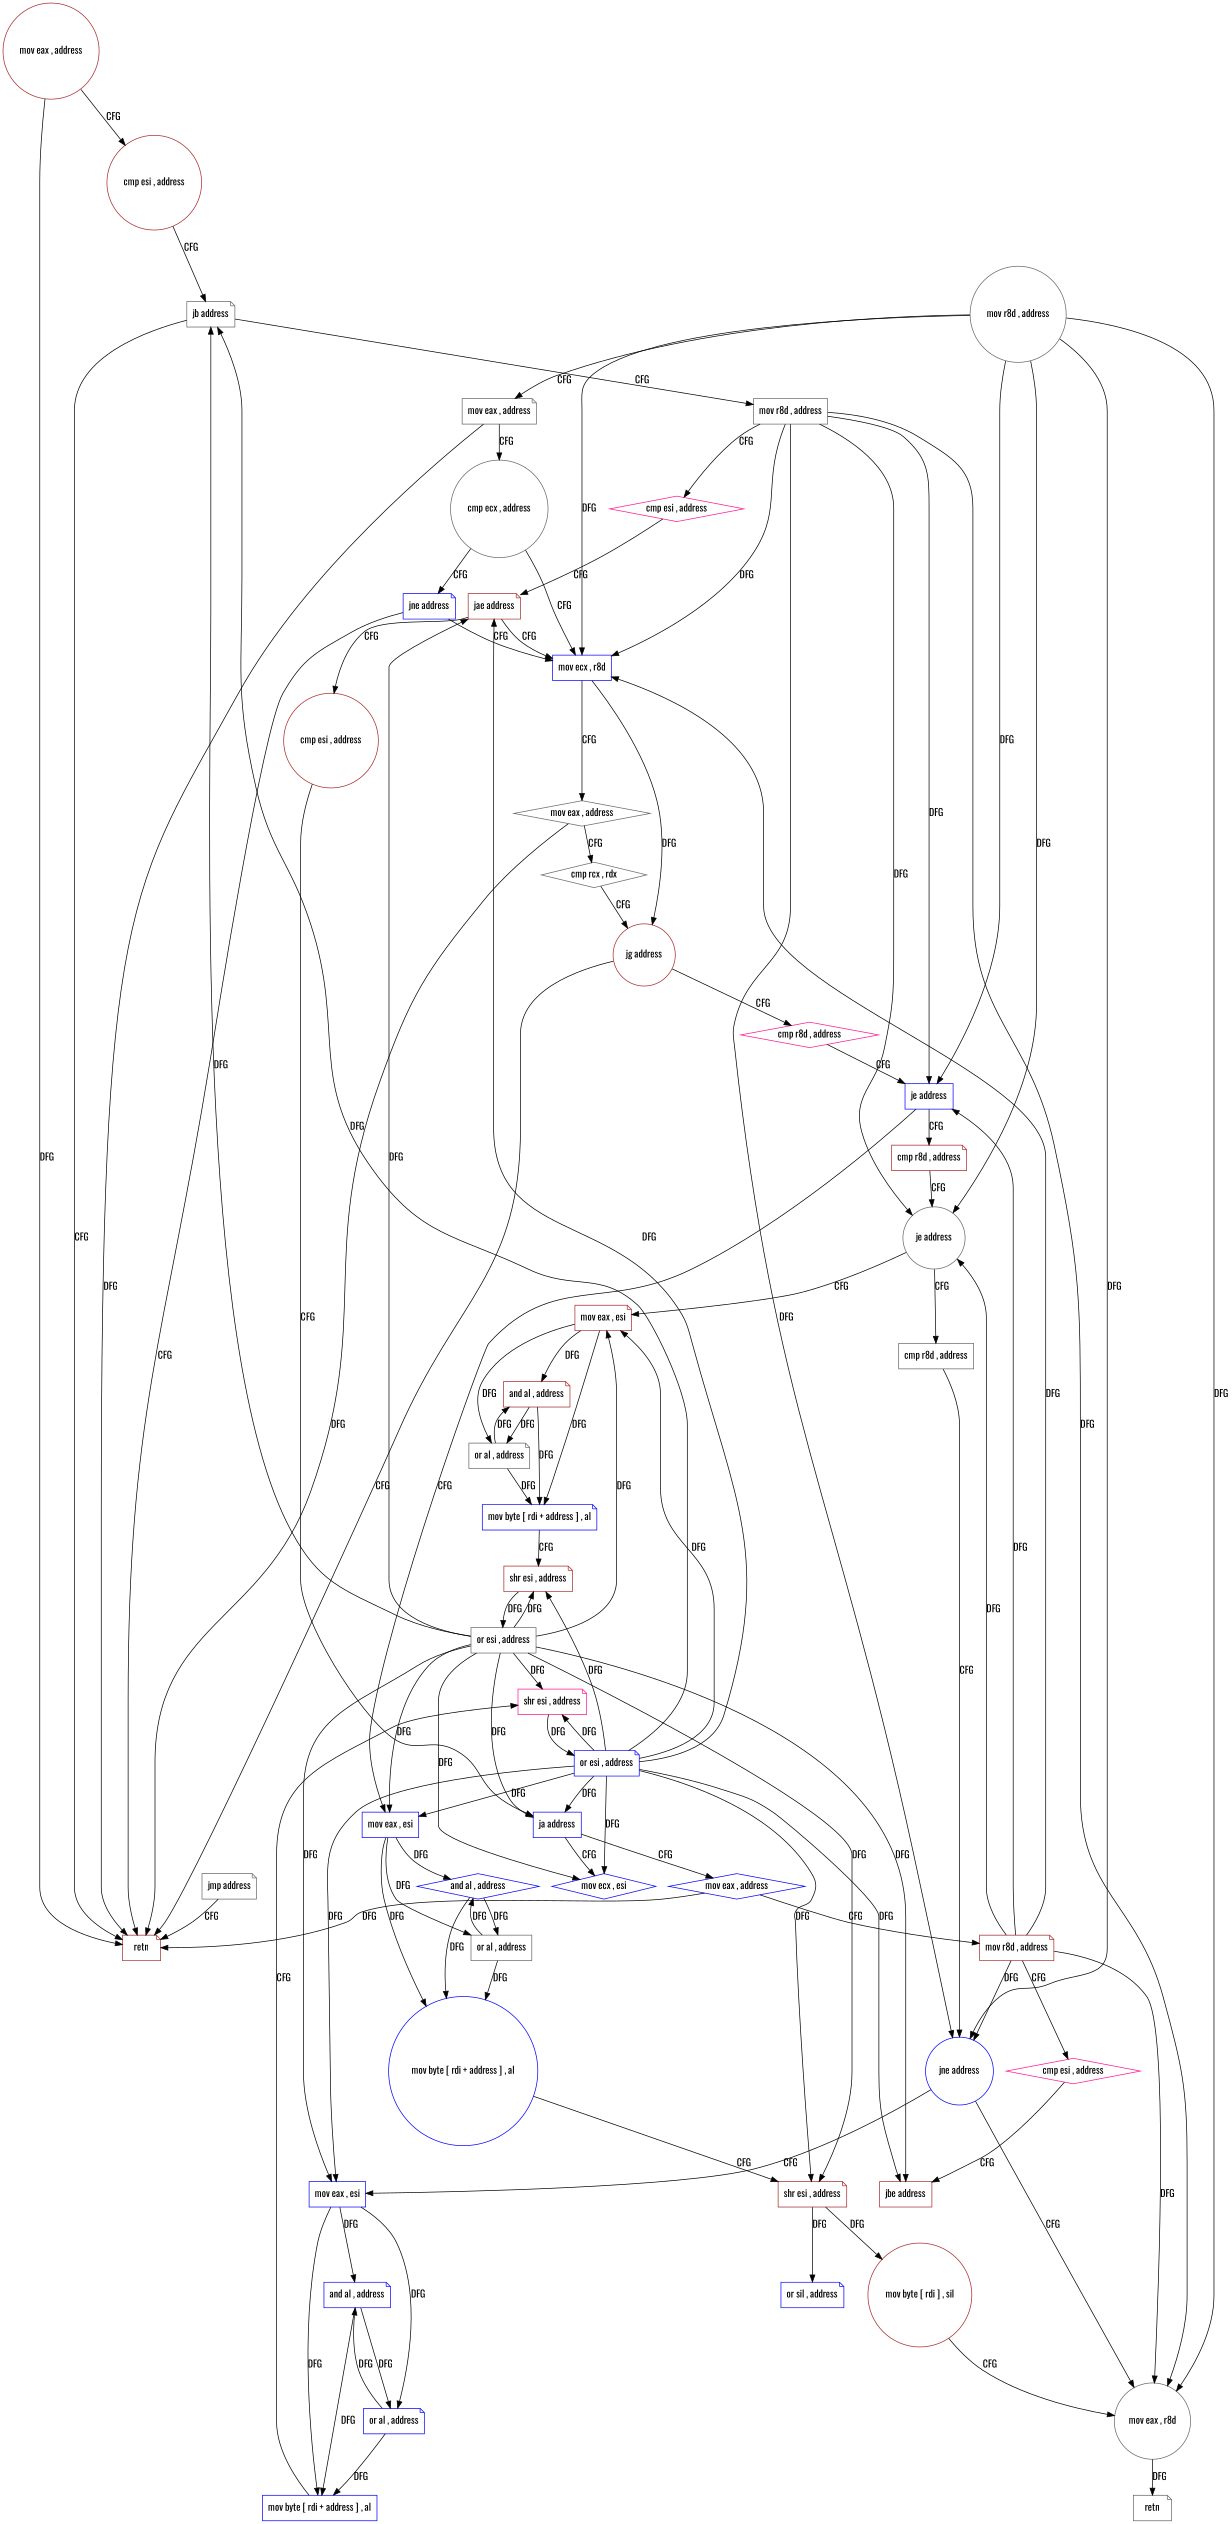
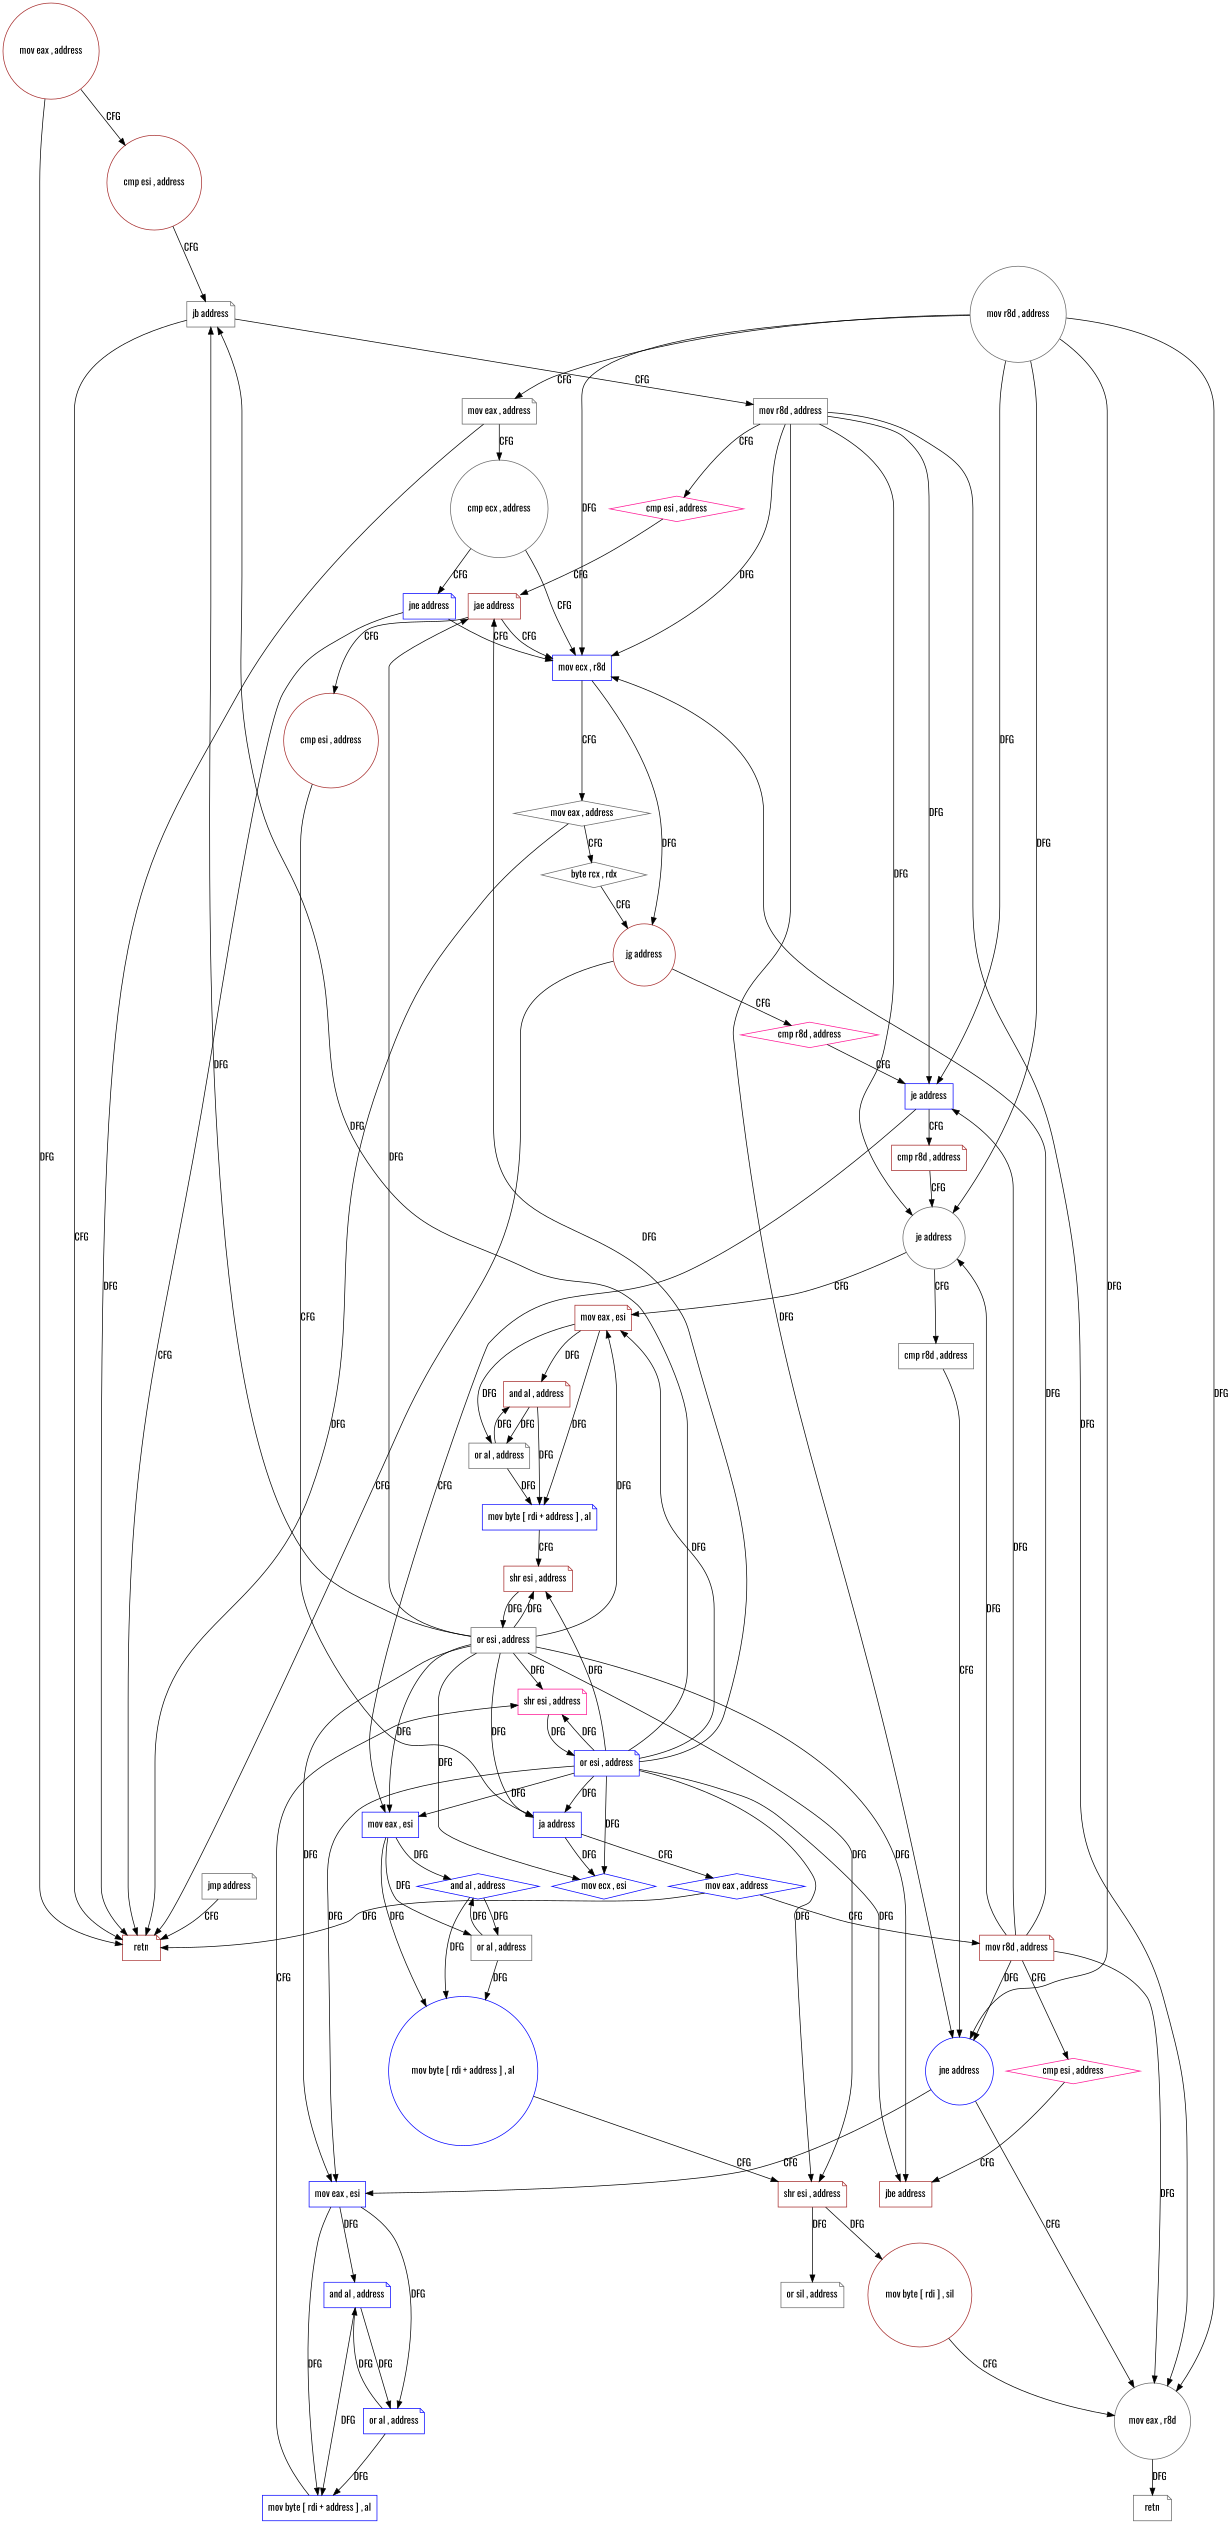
(594, 875) -> (594, 875)
(589, 1856) -> (589, 1856)
(812, 2295) -> (812, 2295)
